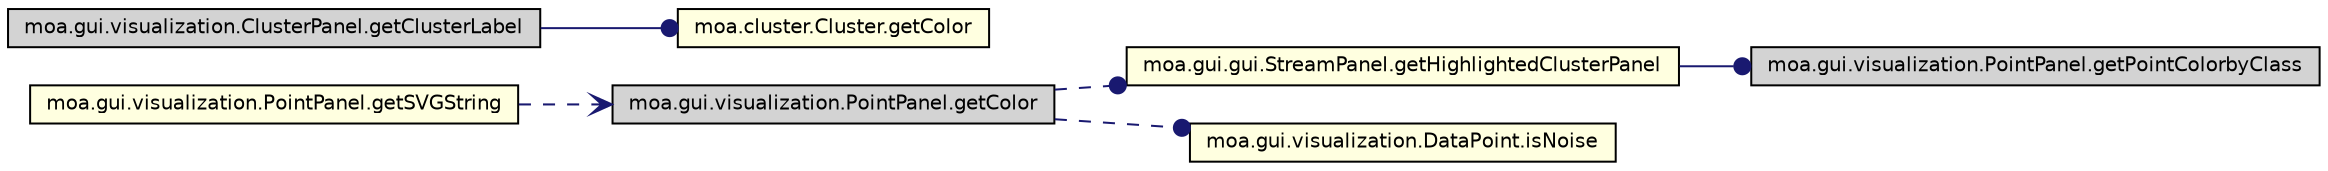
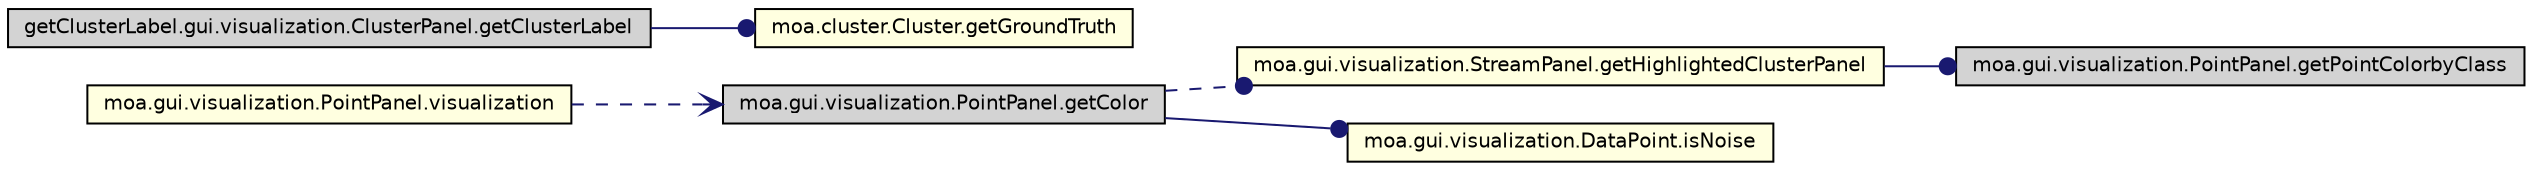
(274, 28) -> (329, 28)
(833, 28) -> (944, 28)
(1403, 66) -> (1560, 66)
(274, 104) -> (329, 104)
(1114, 123) -> (1248, 123)
